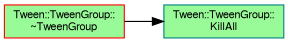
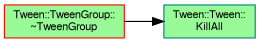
(224, 21) -> (210, 21)
